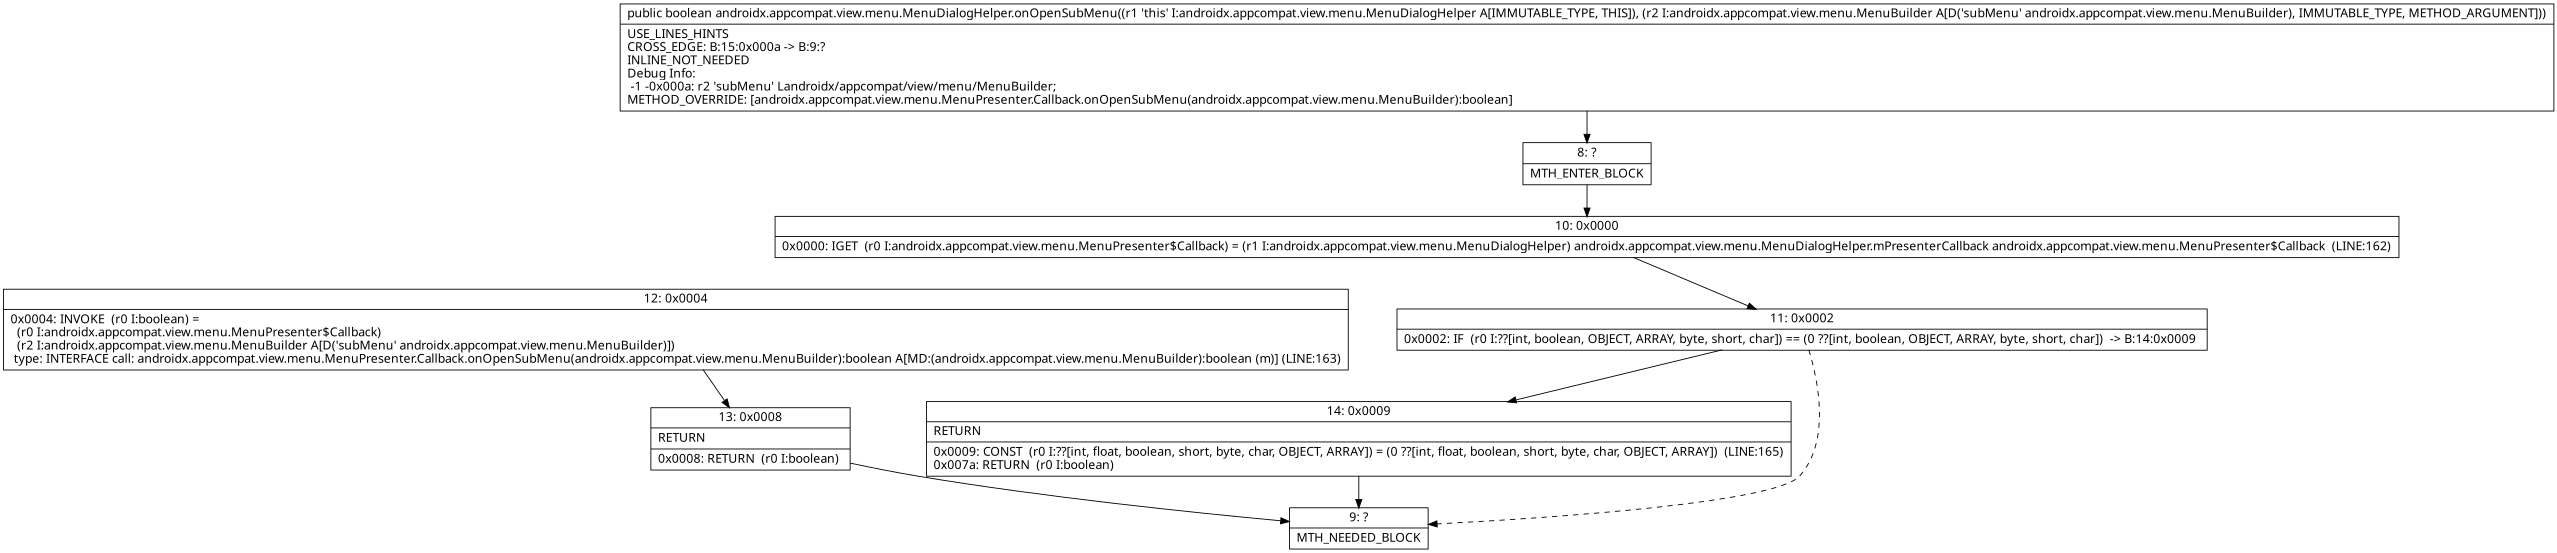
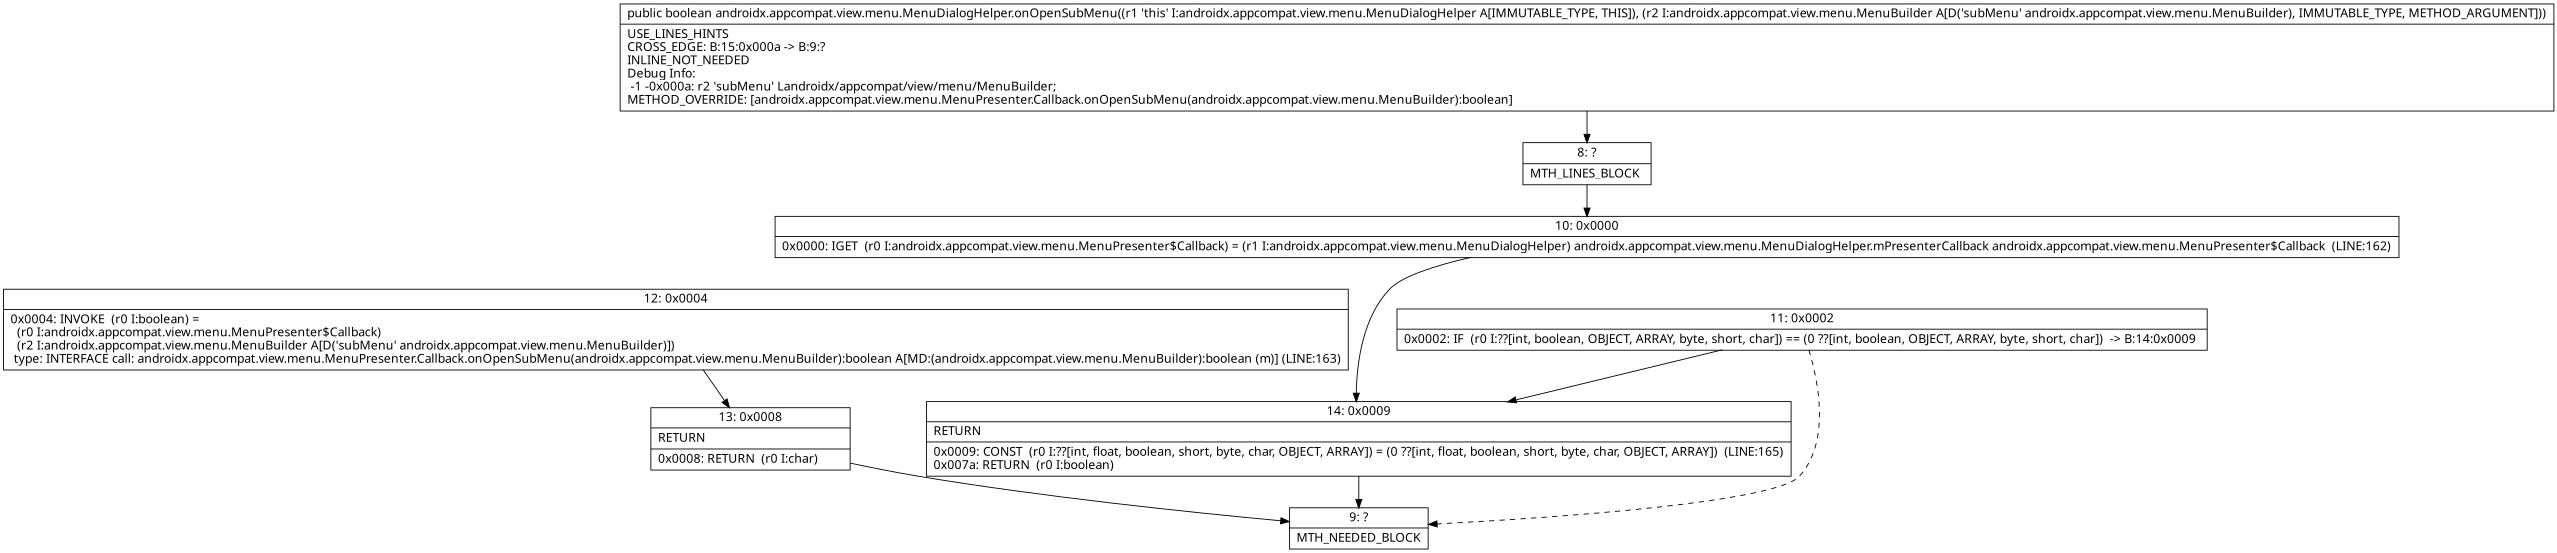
(1587, 174) -> (1585, 174)
(1691, 282) -> (1382, 298)
(750, 459) -> (740, 459)
